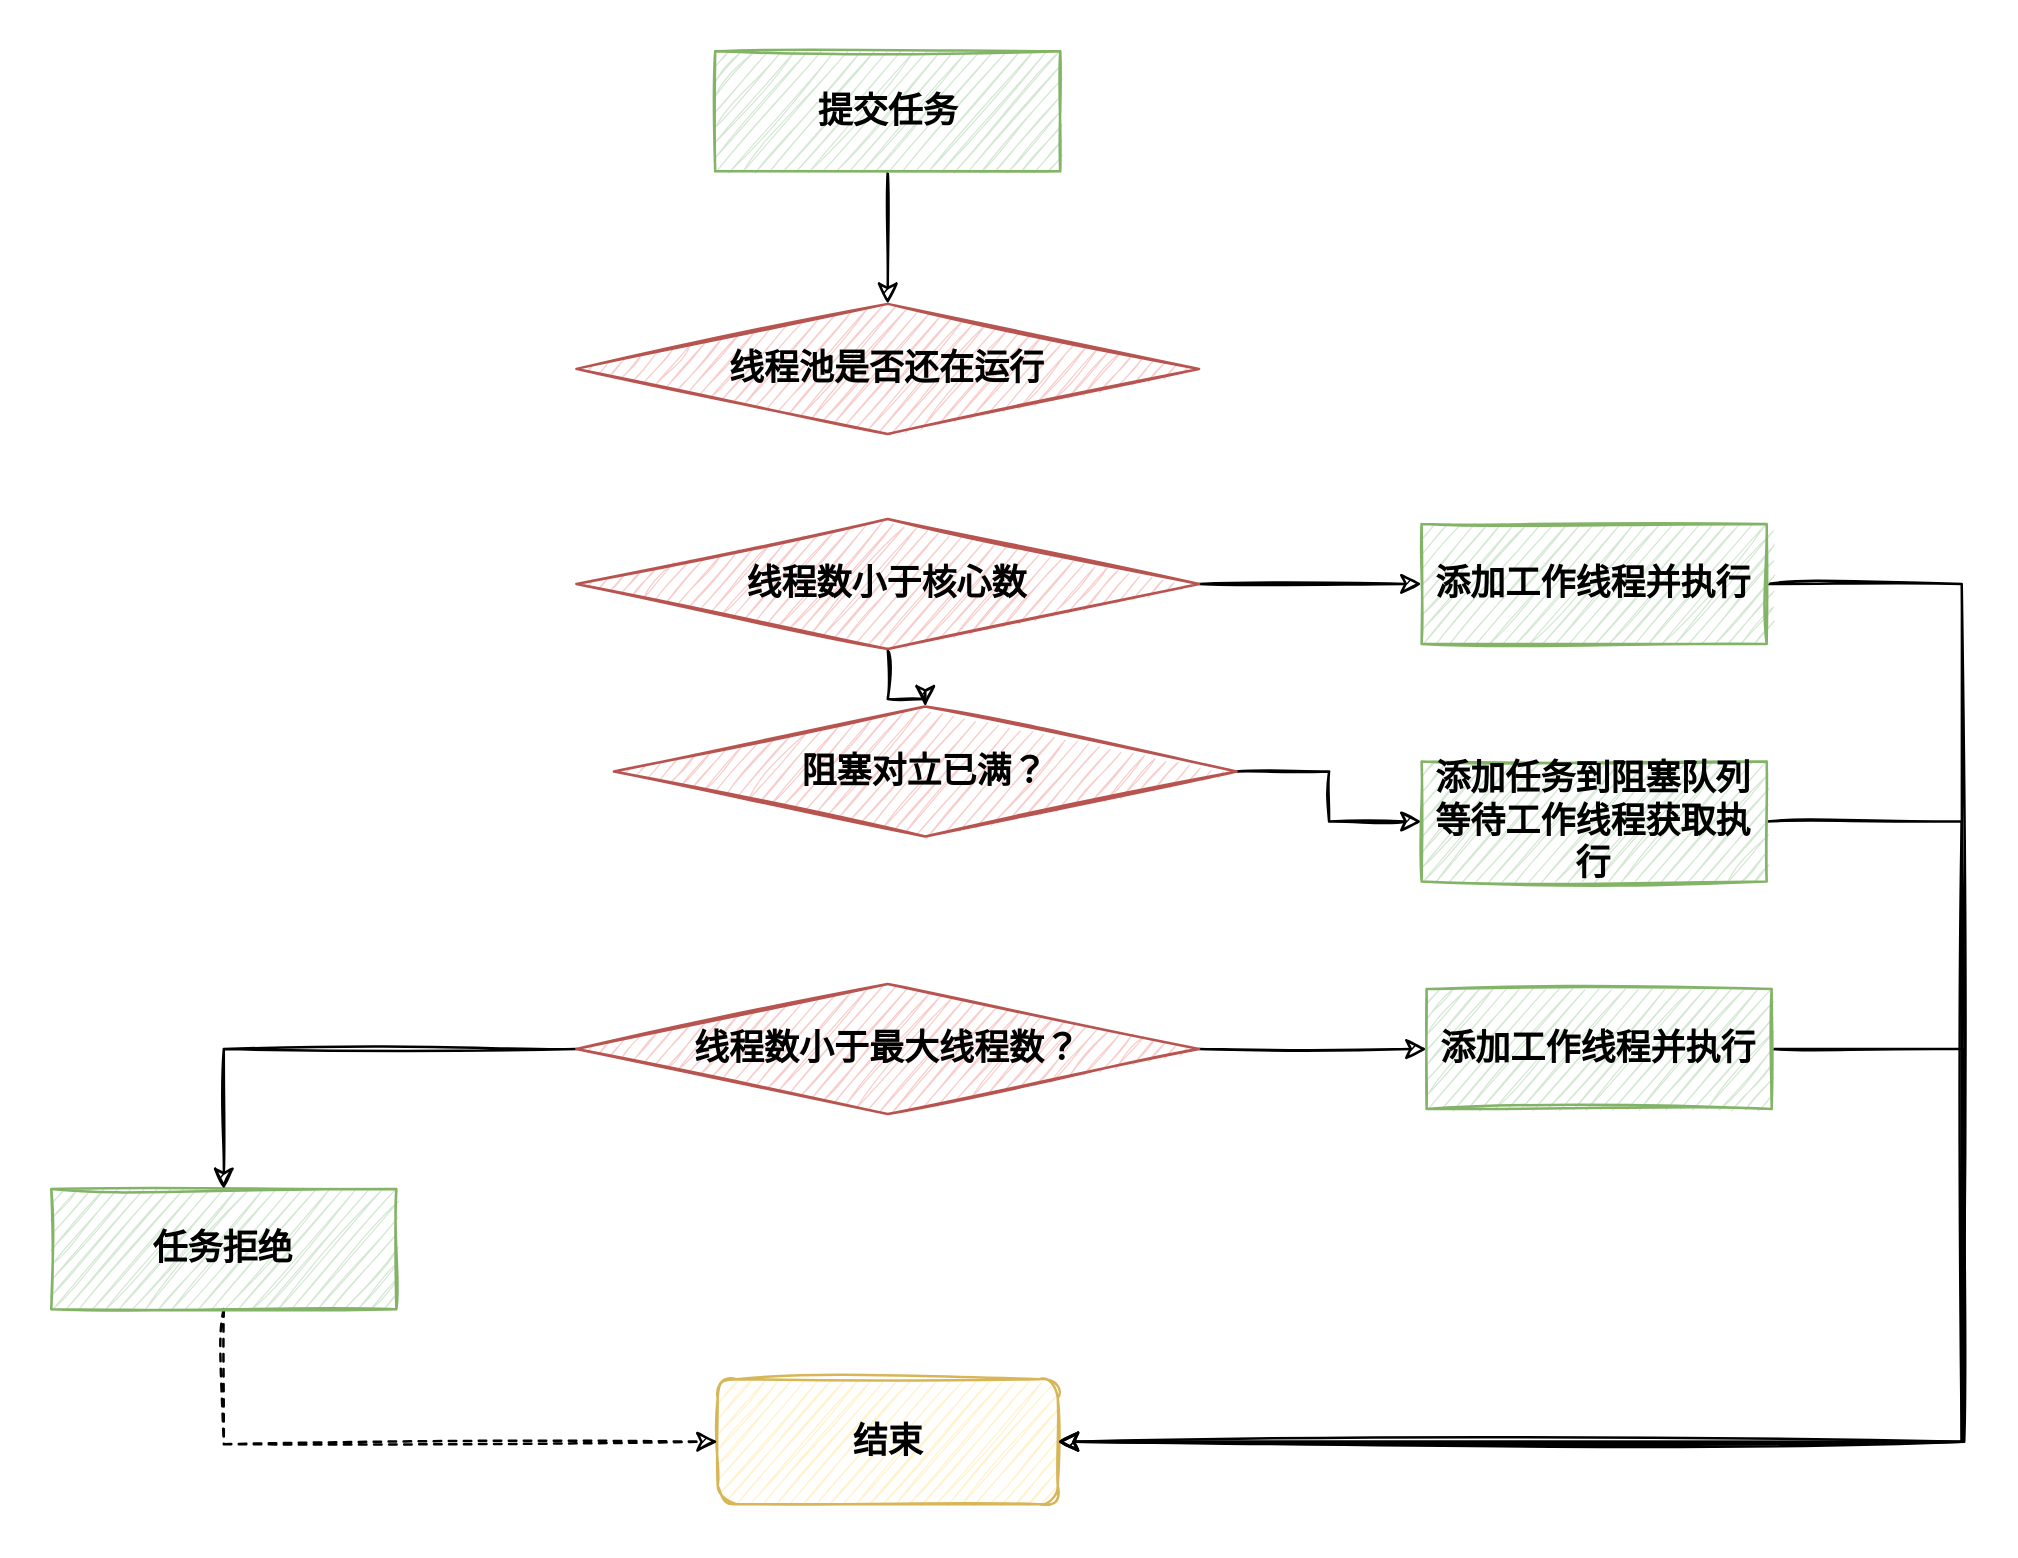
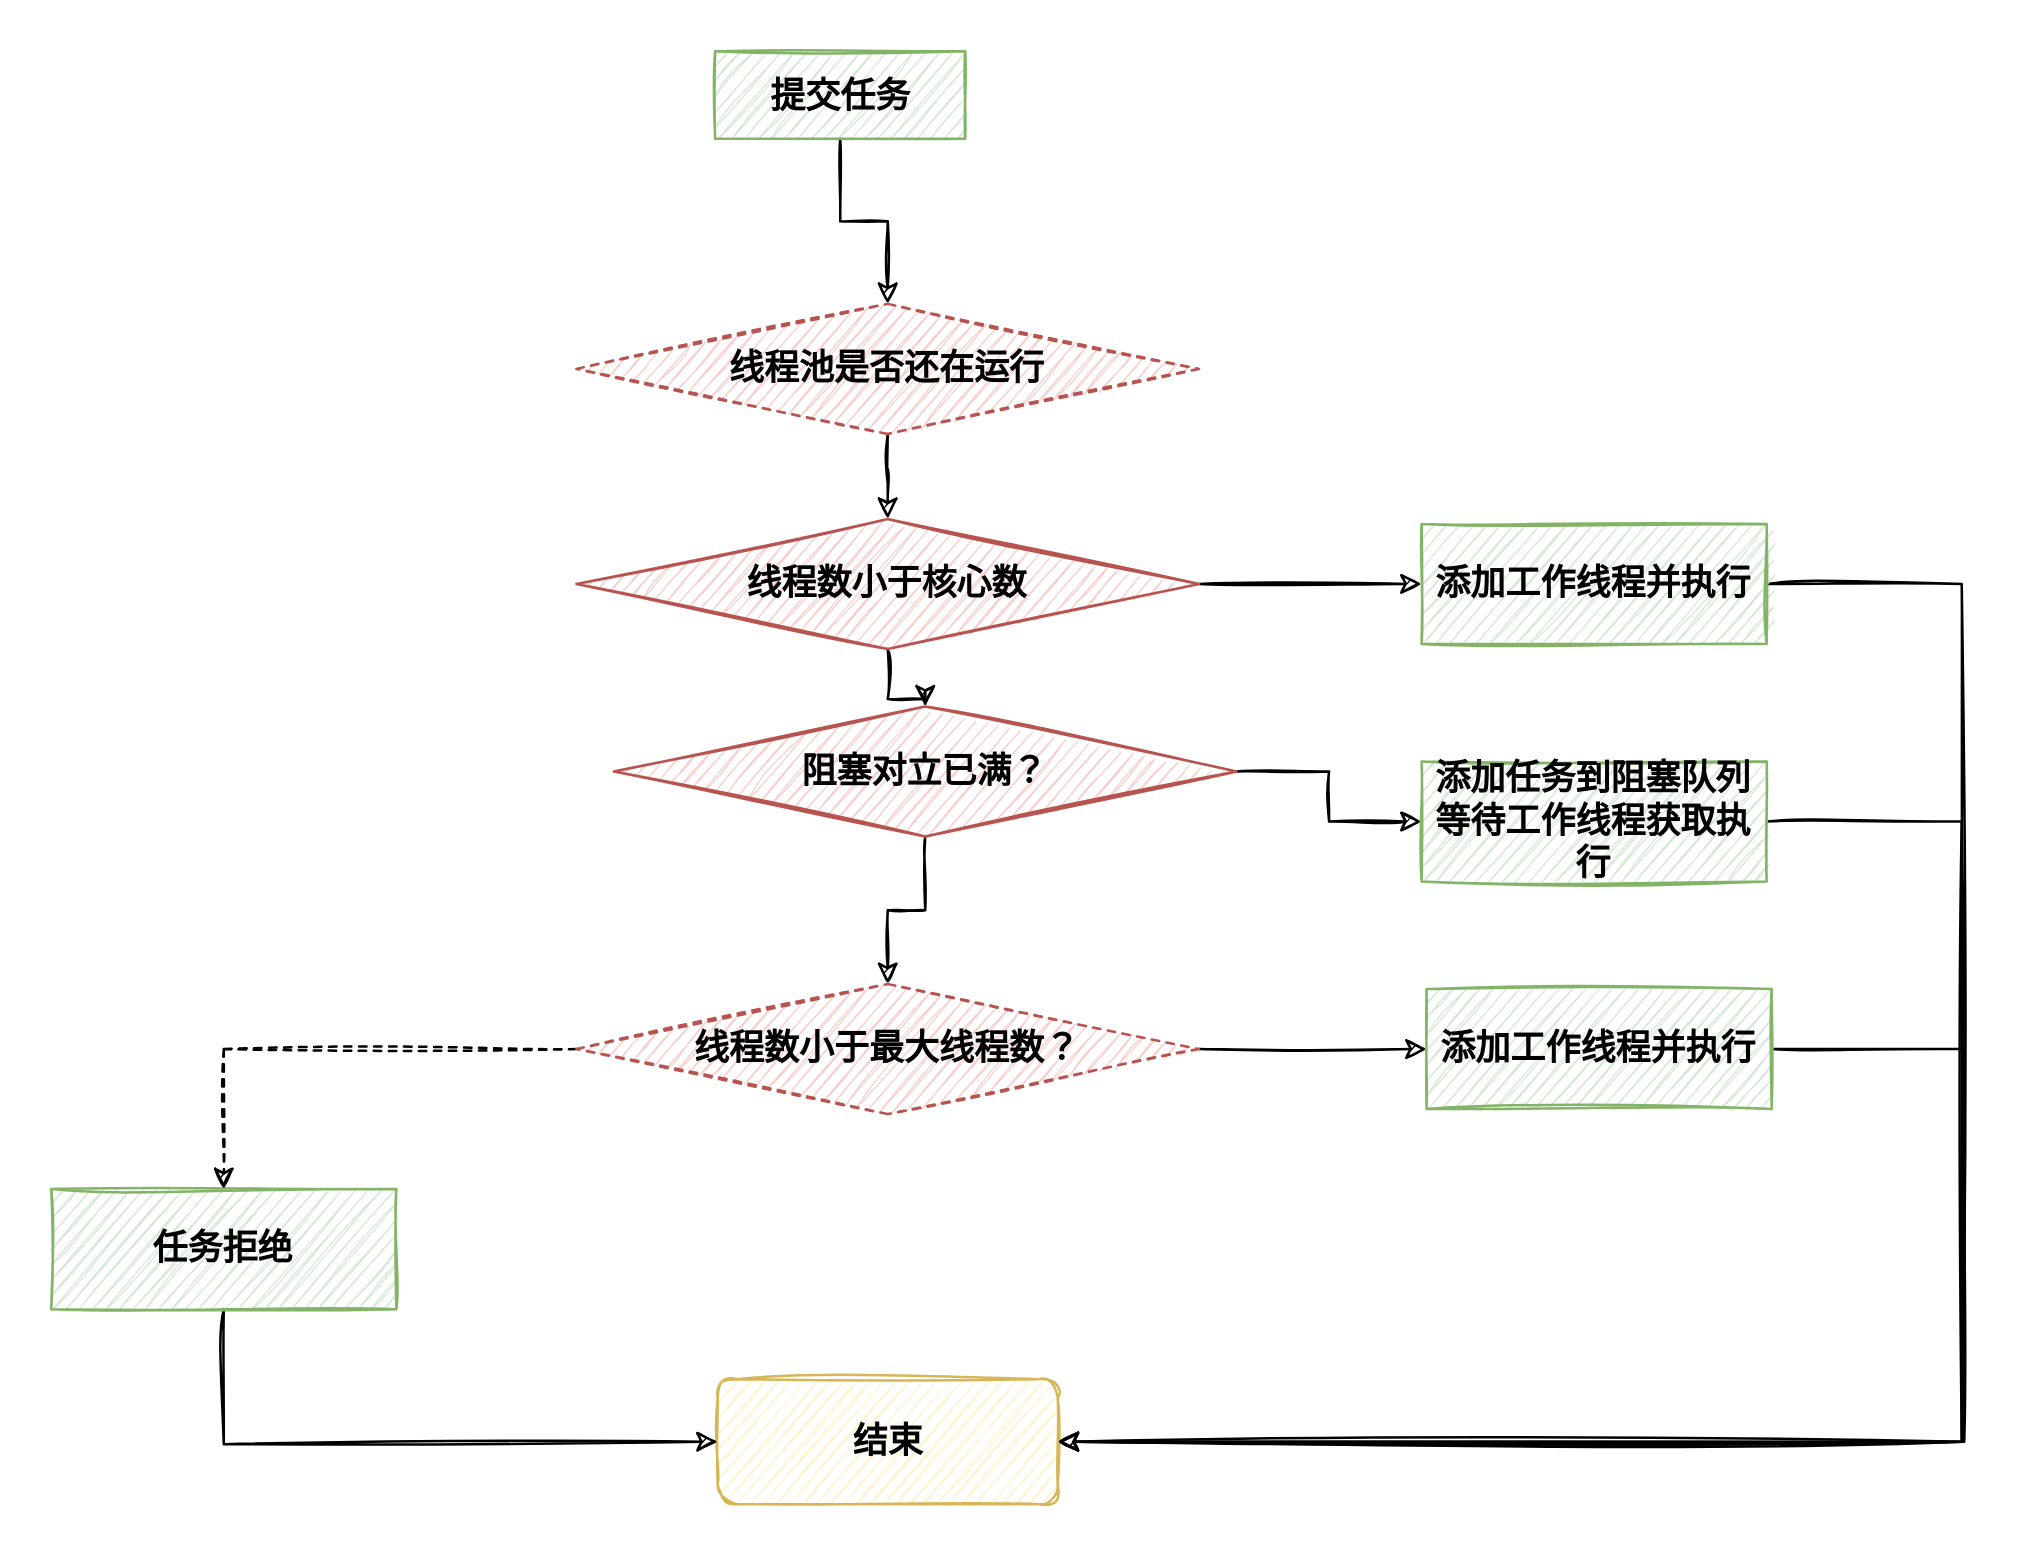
(888, 111) -> (840, 95)
(888, 369) -> (888, 369)
none -> (888, 483)
none -> (914, 910)
(400, 1049) -> (400, 1049)
(888, 1049) -> (888, 1049)
(398, 1443) -> (398, 1443)
